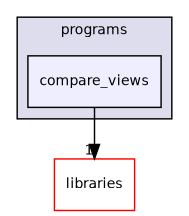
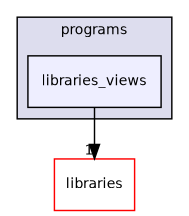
(95, 82) -> (95, 82)
